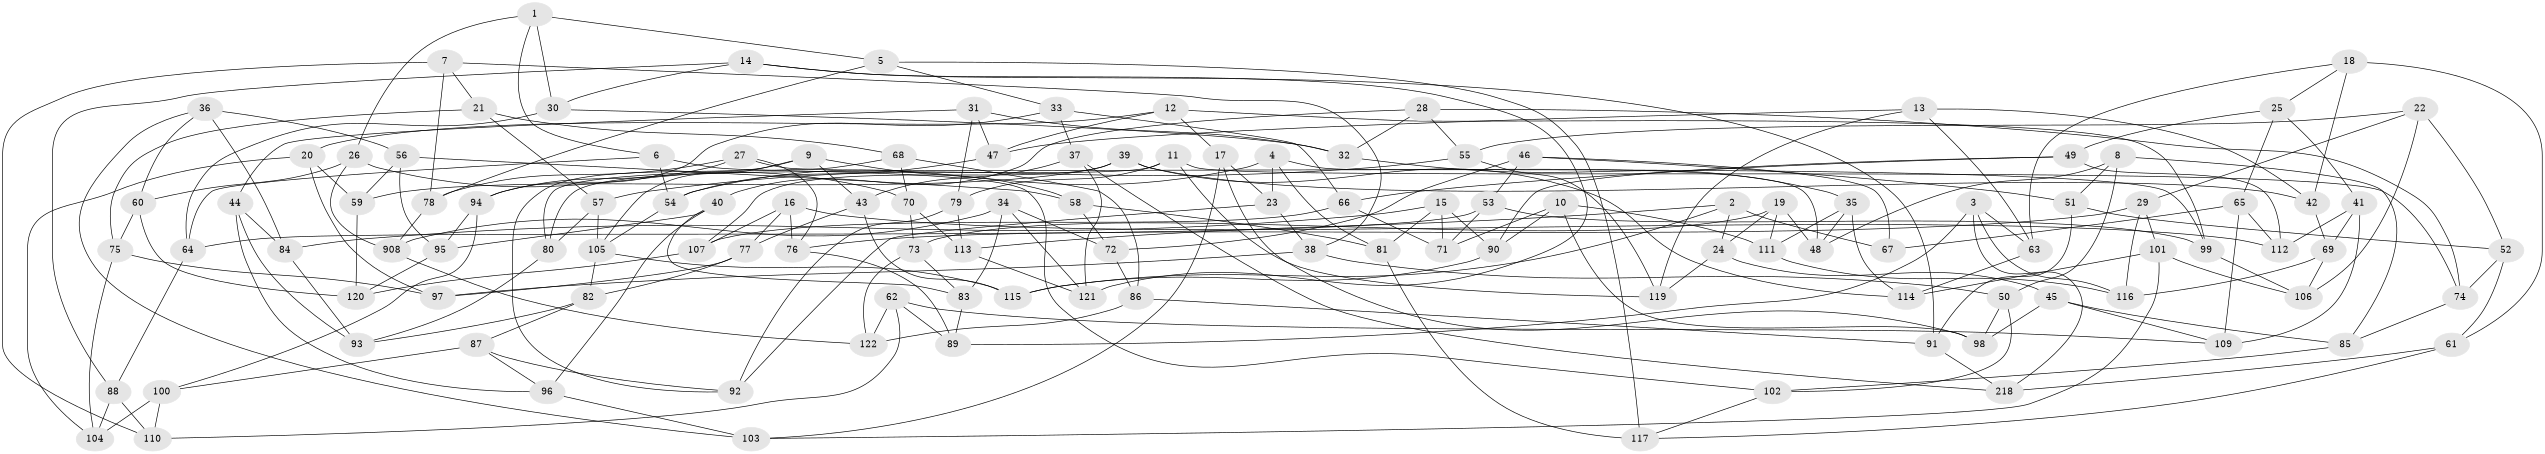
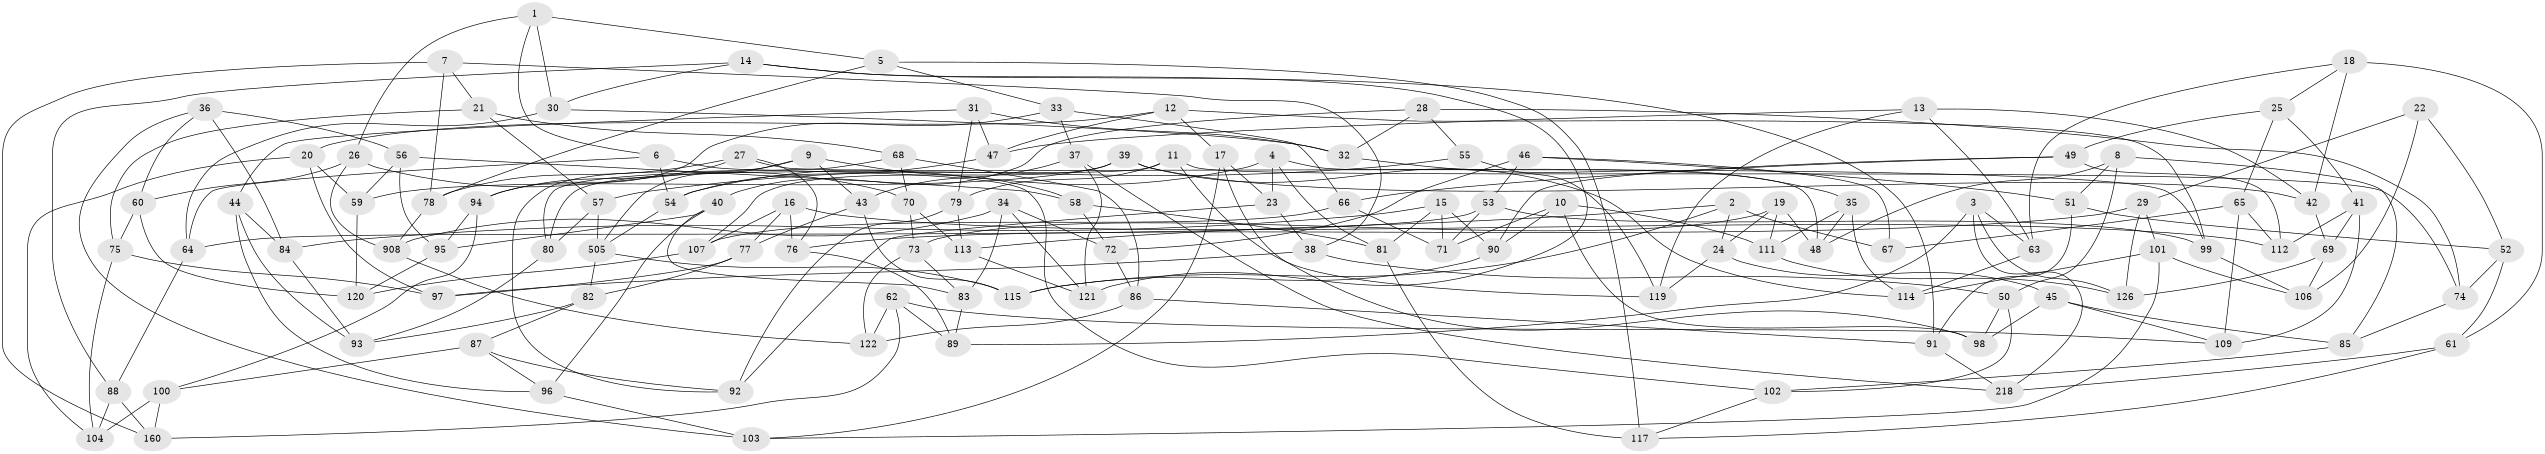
(2057, 125) -> none
(597, 250) -> (597, 250)
(2125, 298) -> (2125, 298)
(153, 439) -> (153, 439)
